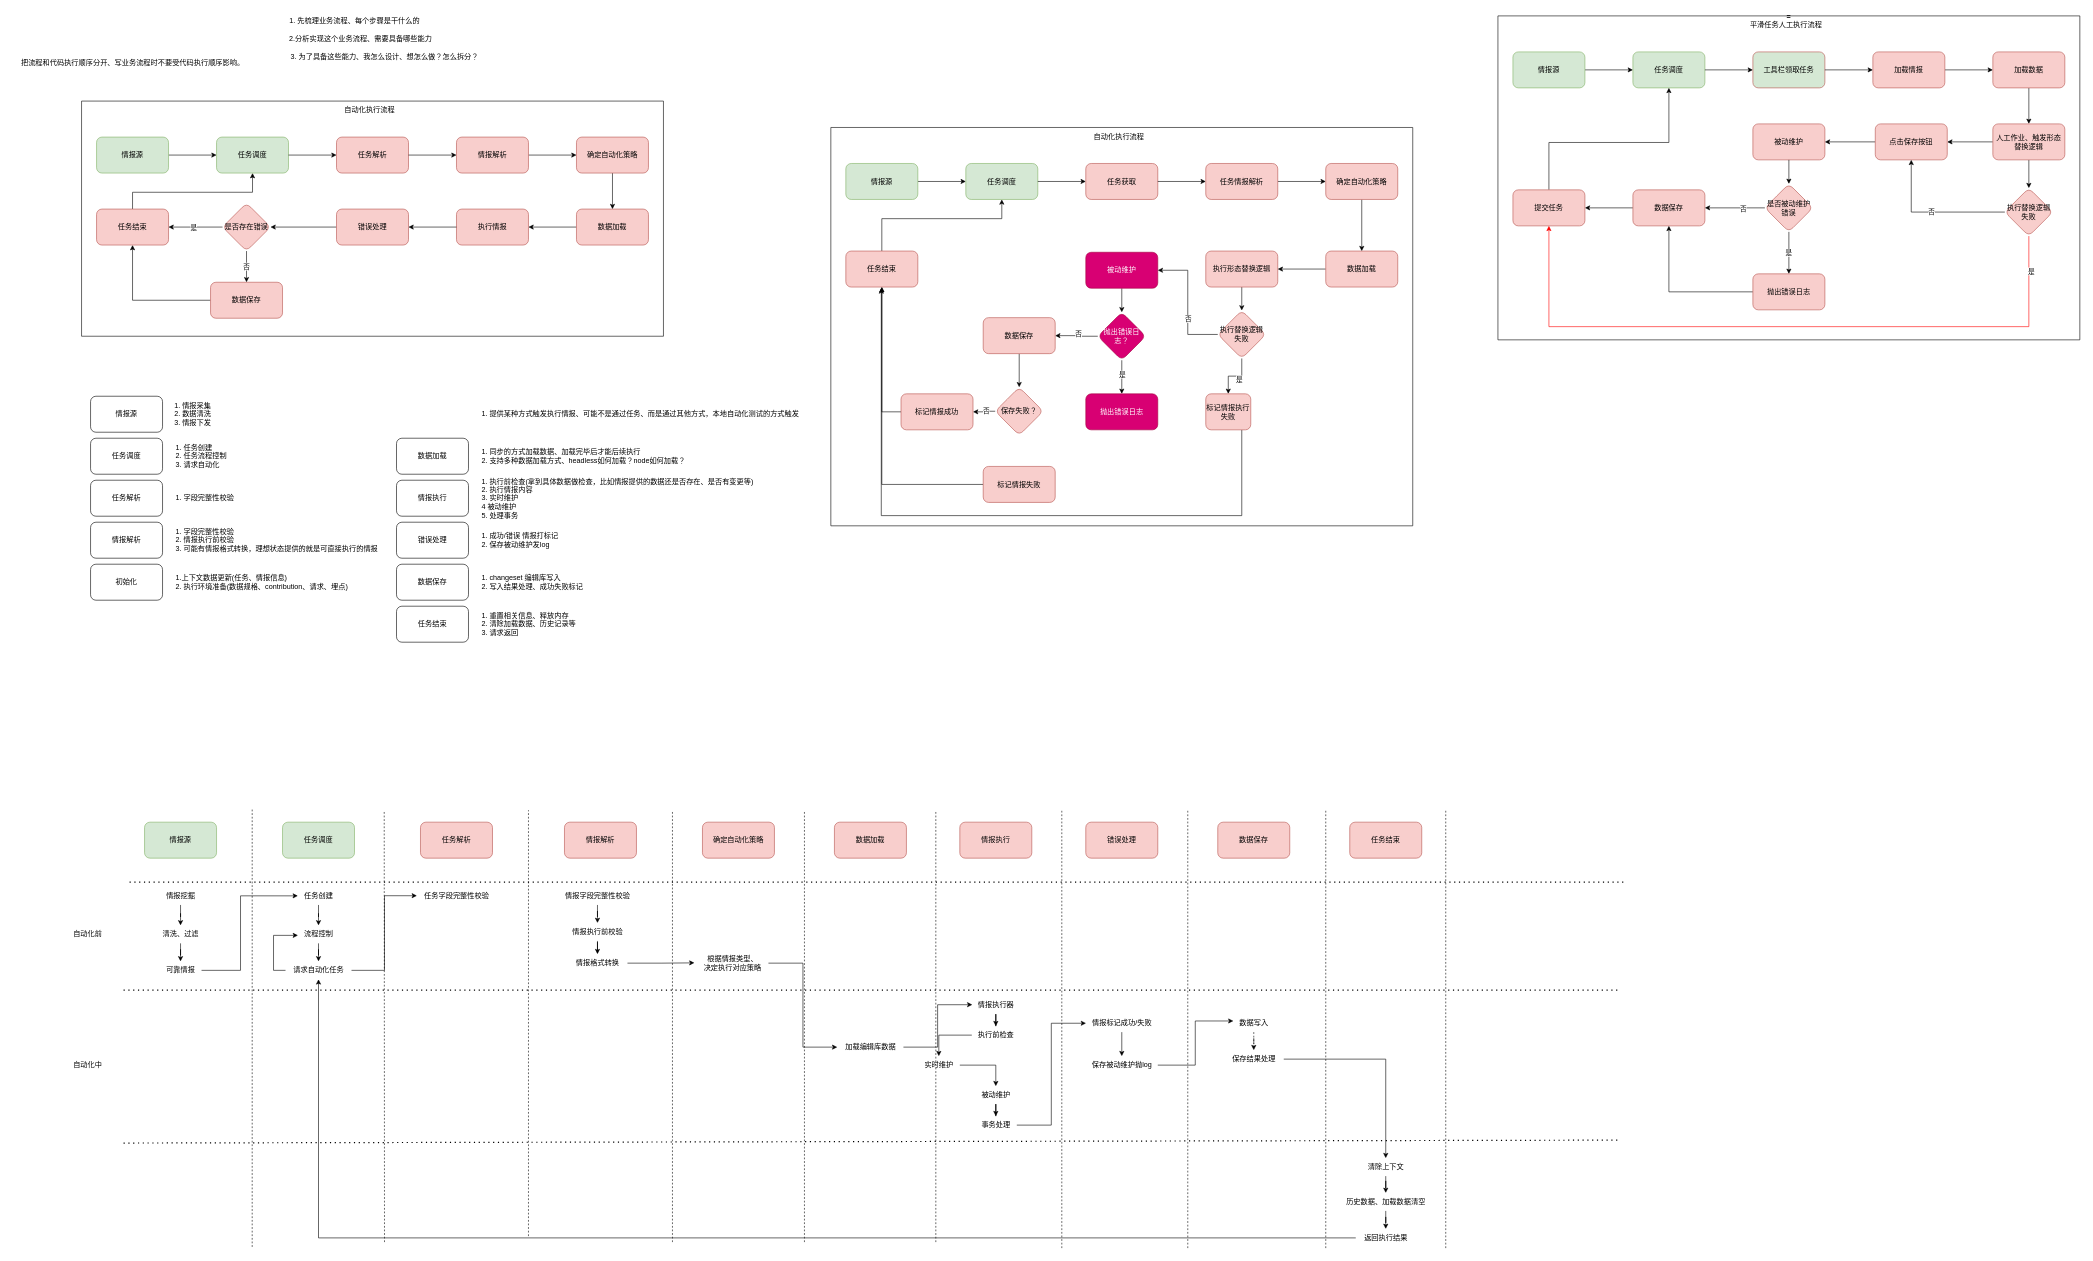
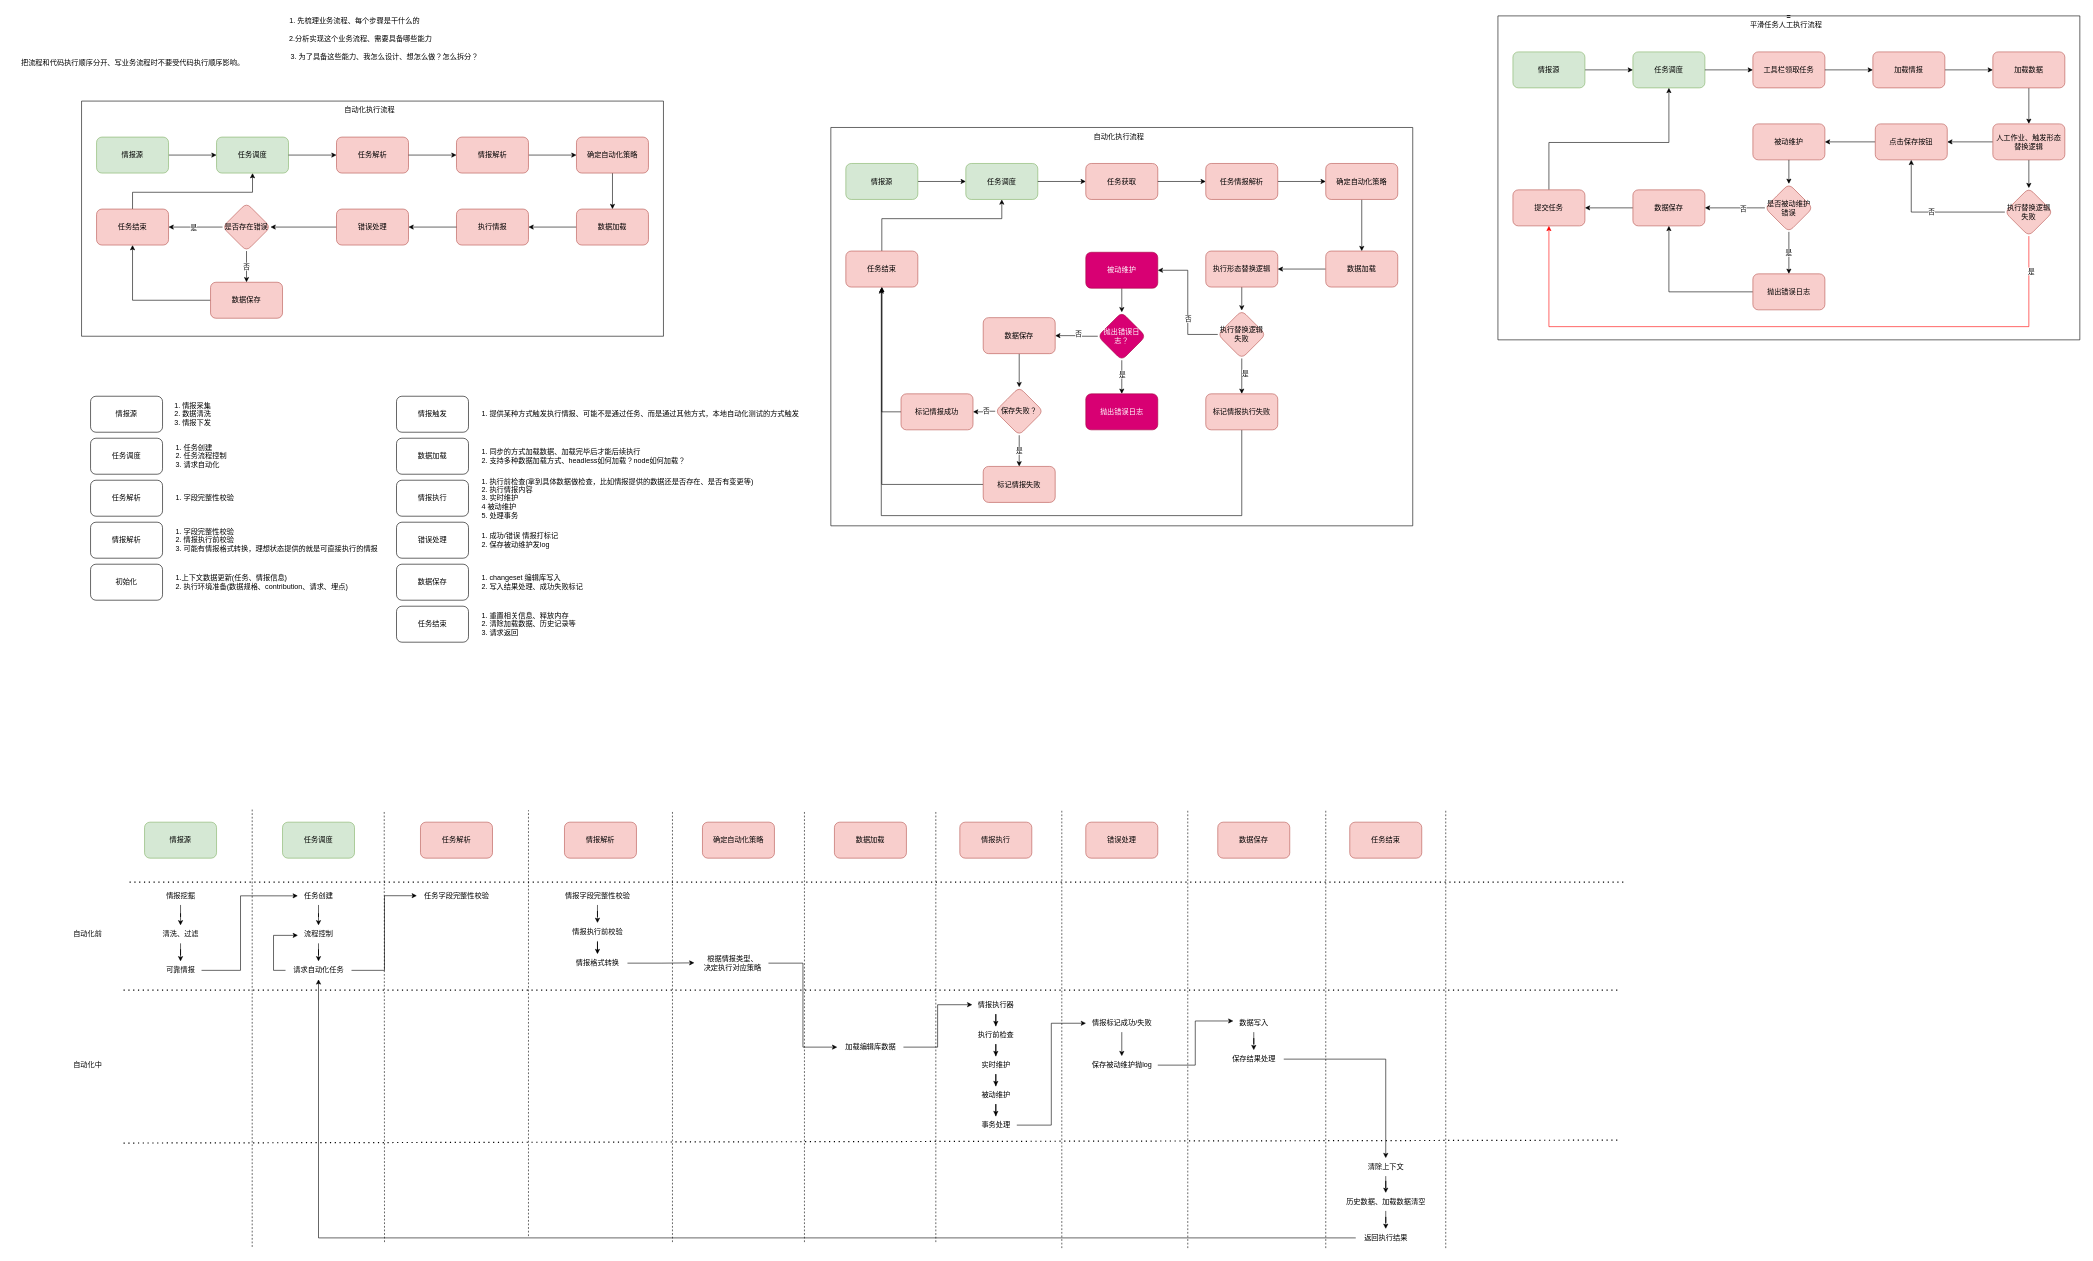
(1789, 70) -> (1789, 70)
(1228, 412) -> (1242, 412)
none -> (432, 414)
none -> (1019, 454)
(1254, 1043) -> (1254, 1043)
(939, 1065) -> (996, 1065)
